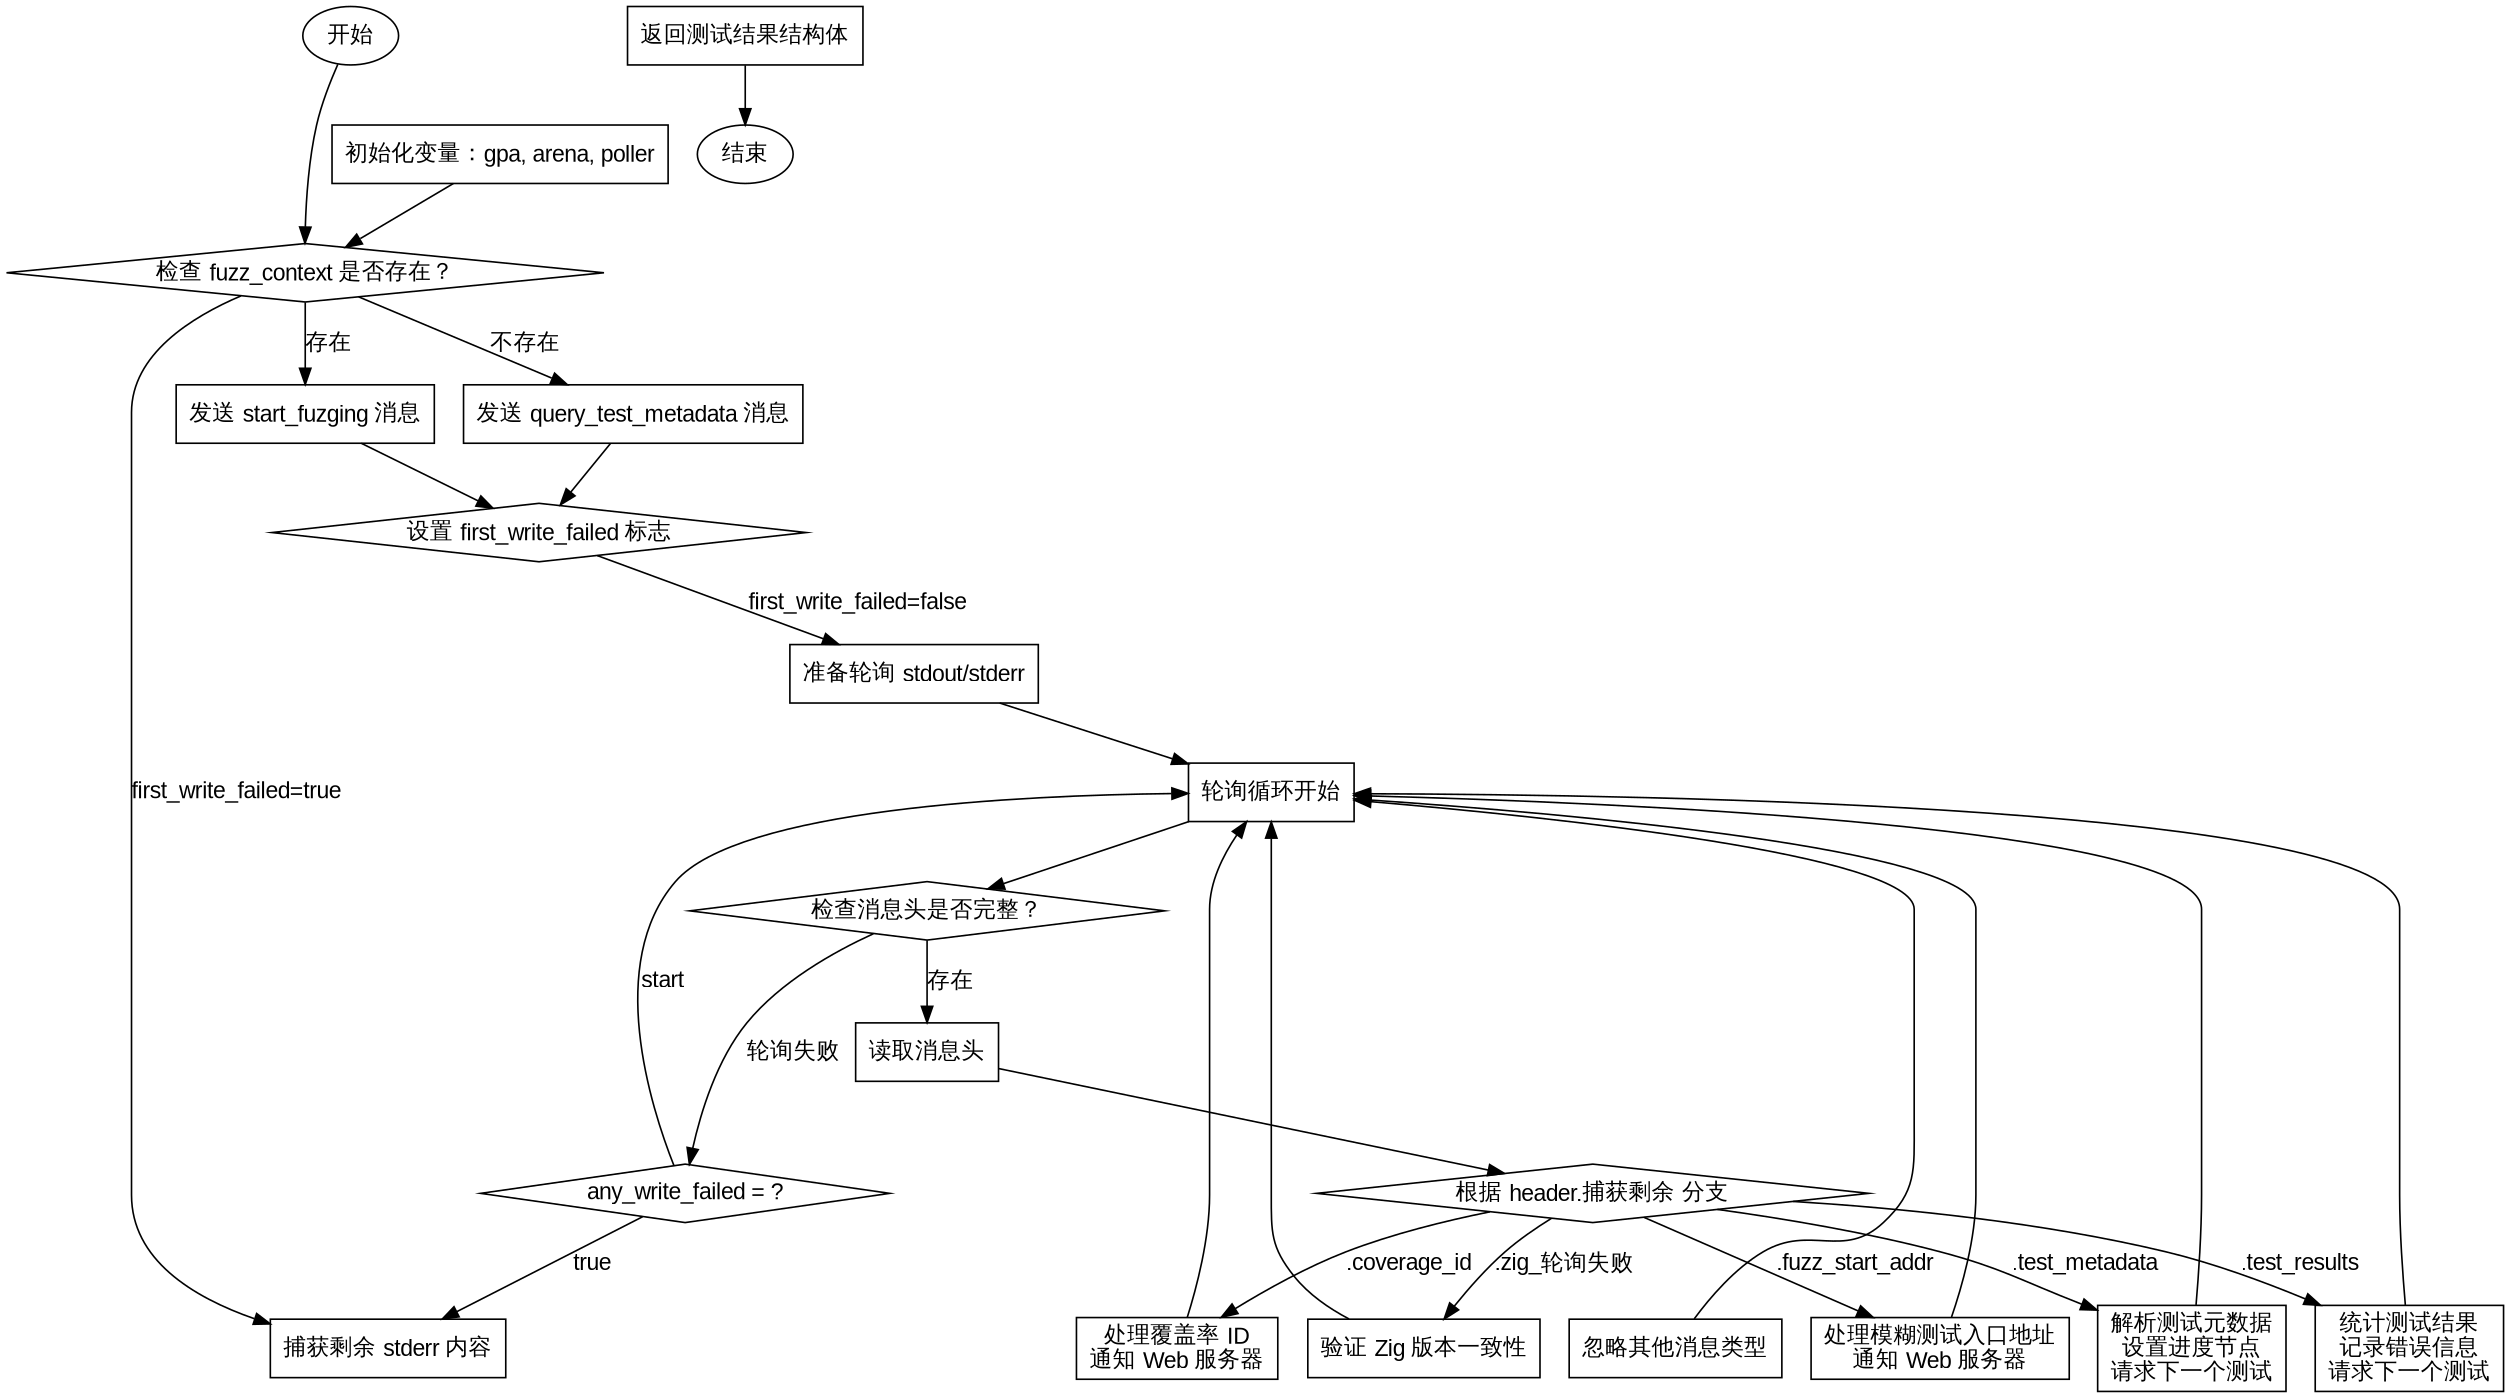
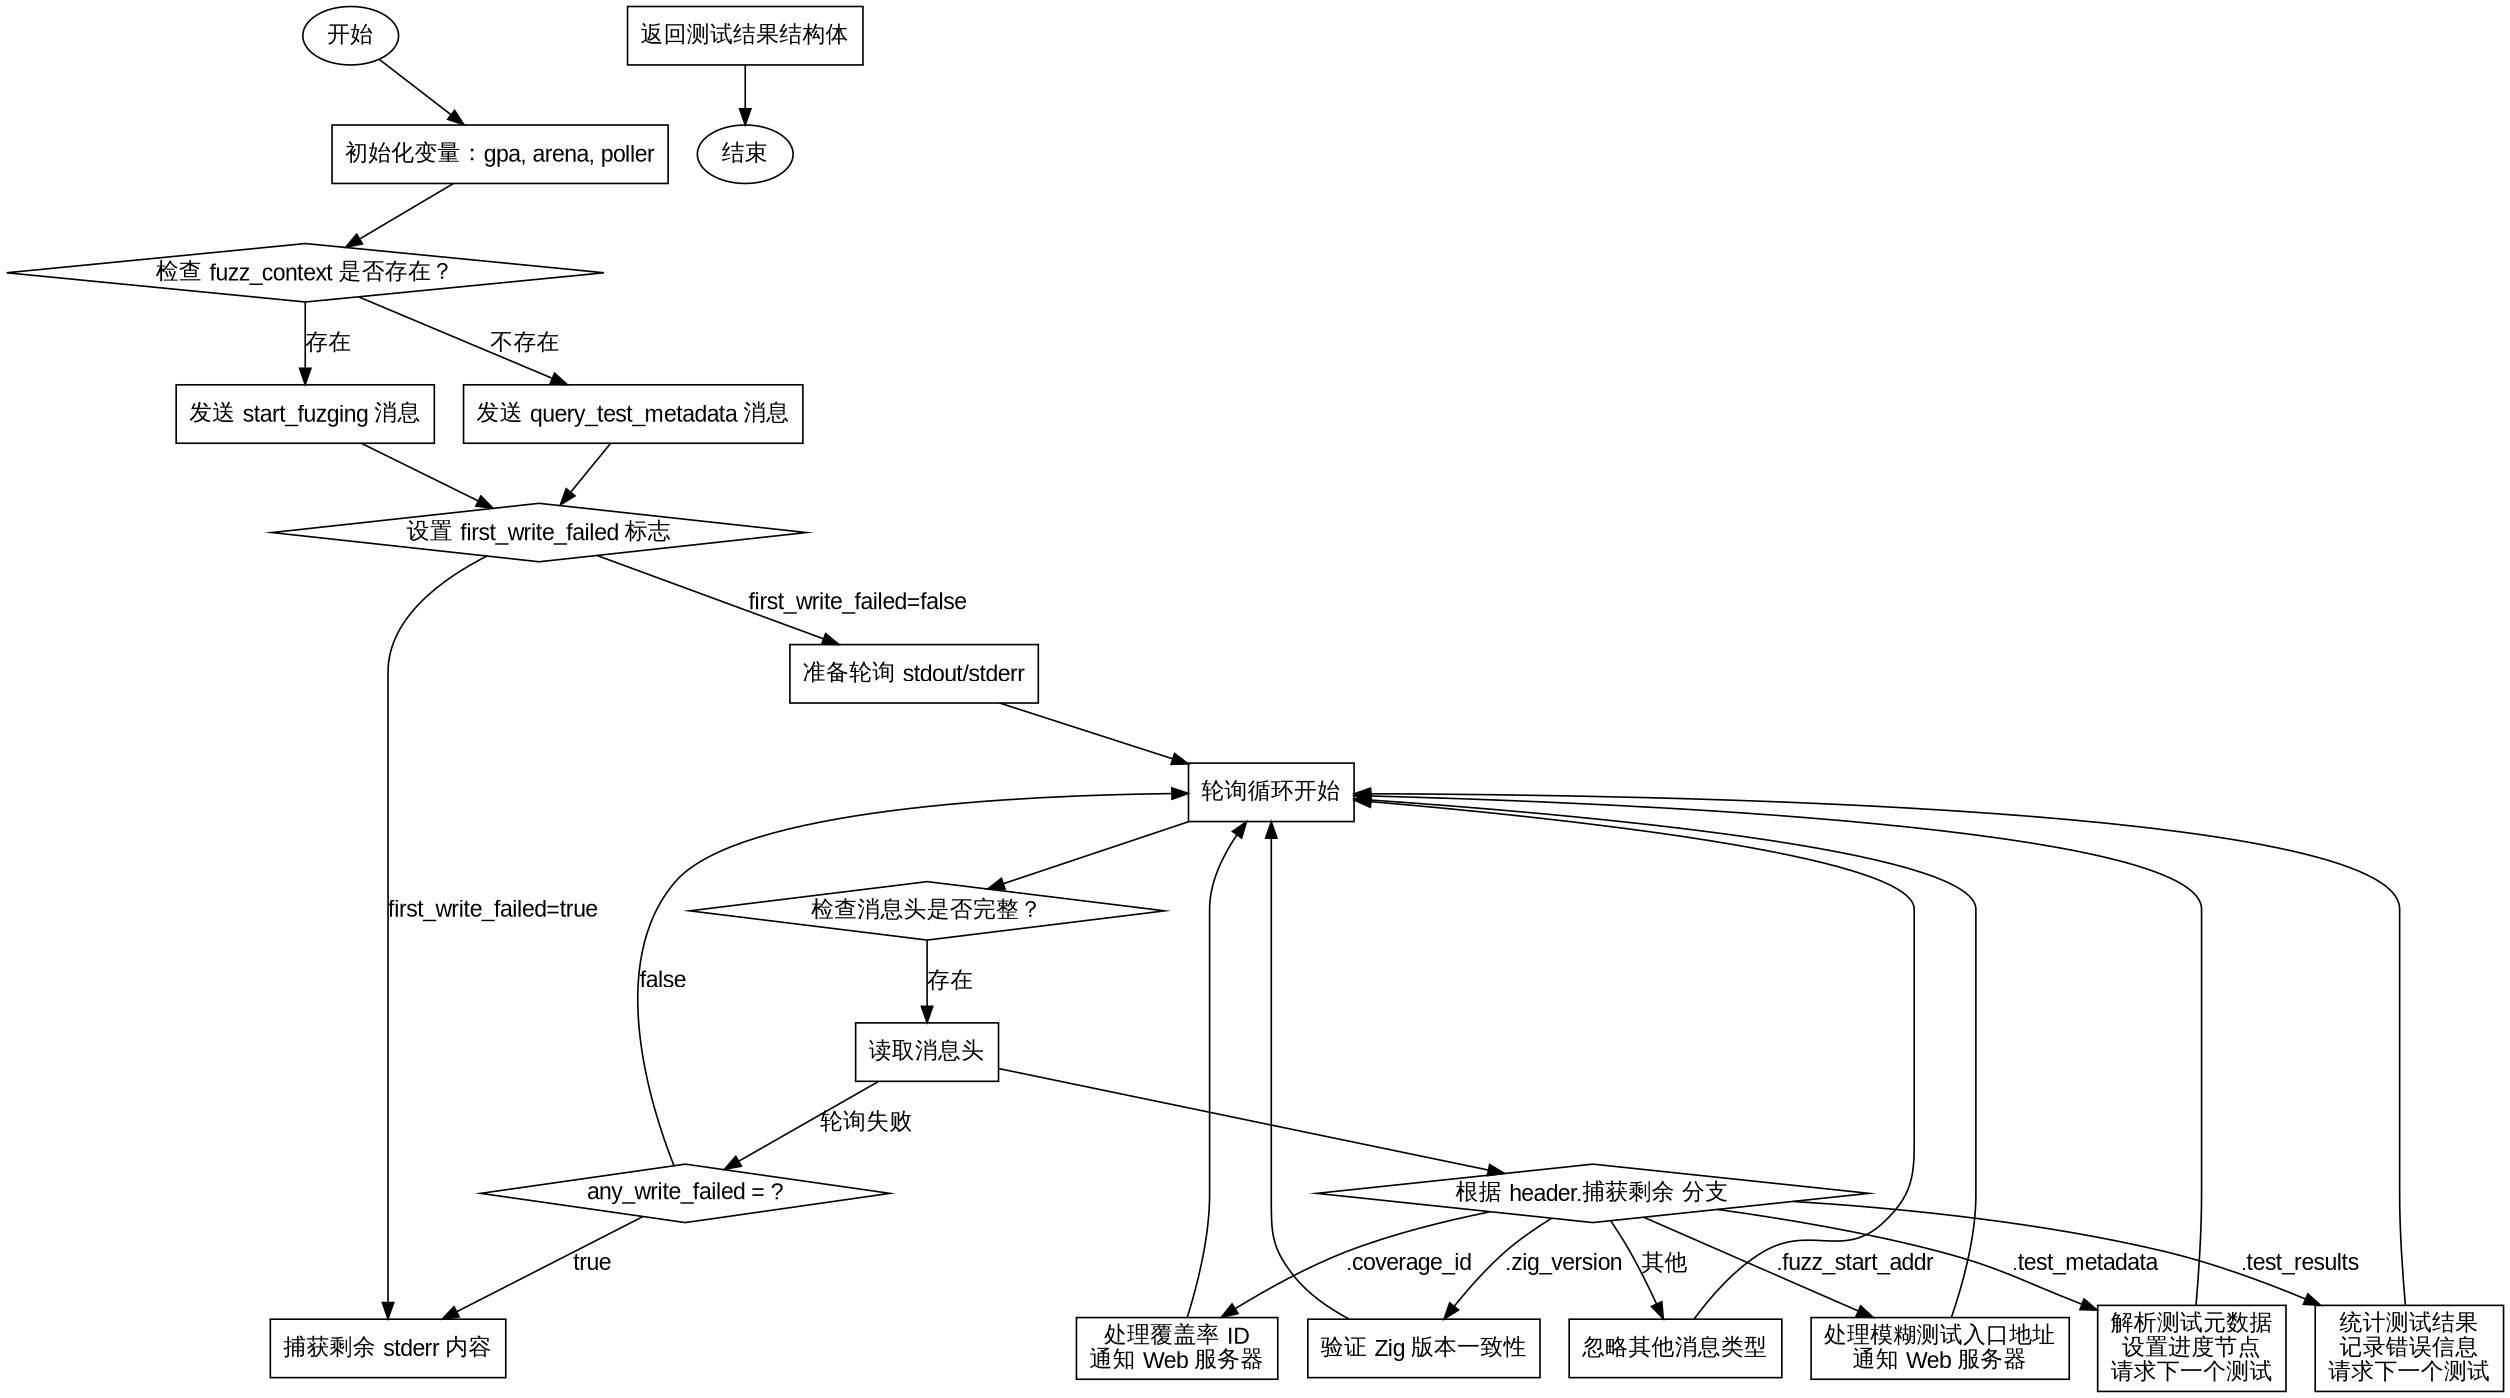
(313, 144) -> (415, 87)
(132, 812) -> (388, 907)
(663, 981) -> (663, 981)
(753, 1016) -> (809, 1121)
none -> (1635, 1262)
(1564, 1264) -> (1564, 1264)
